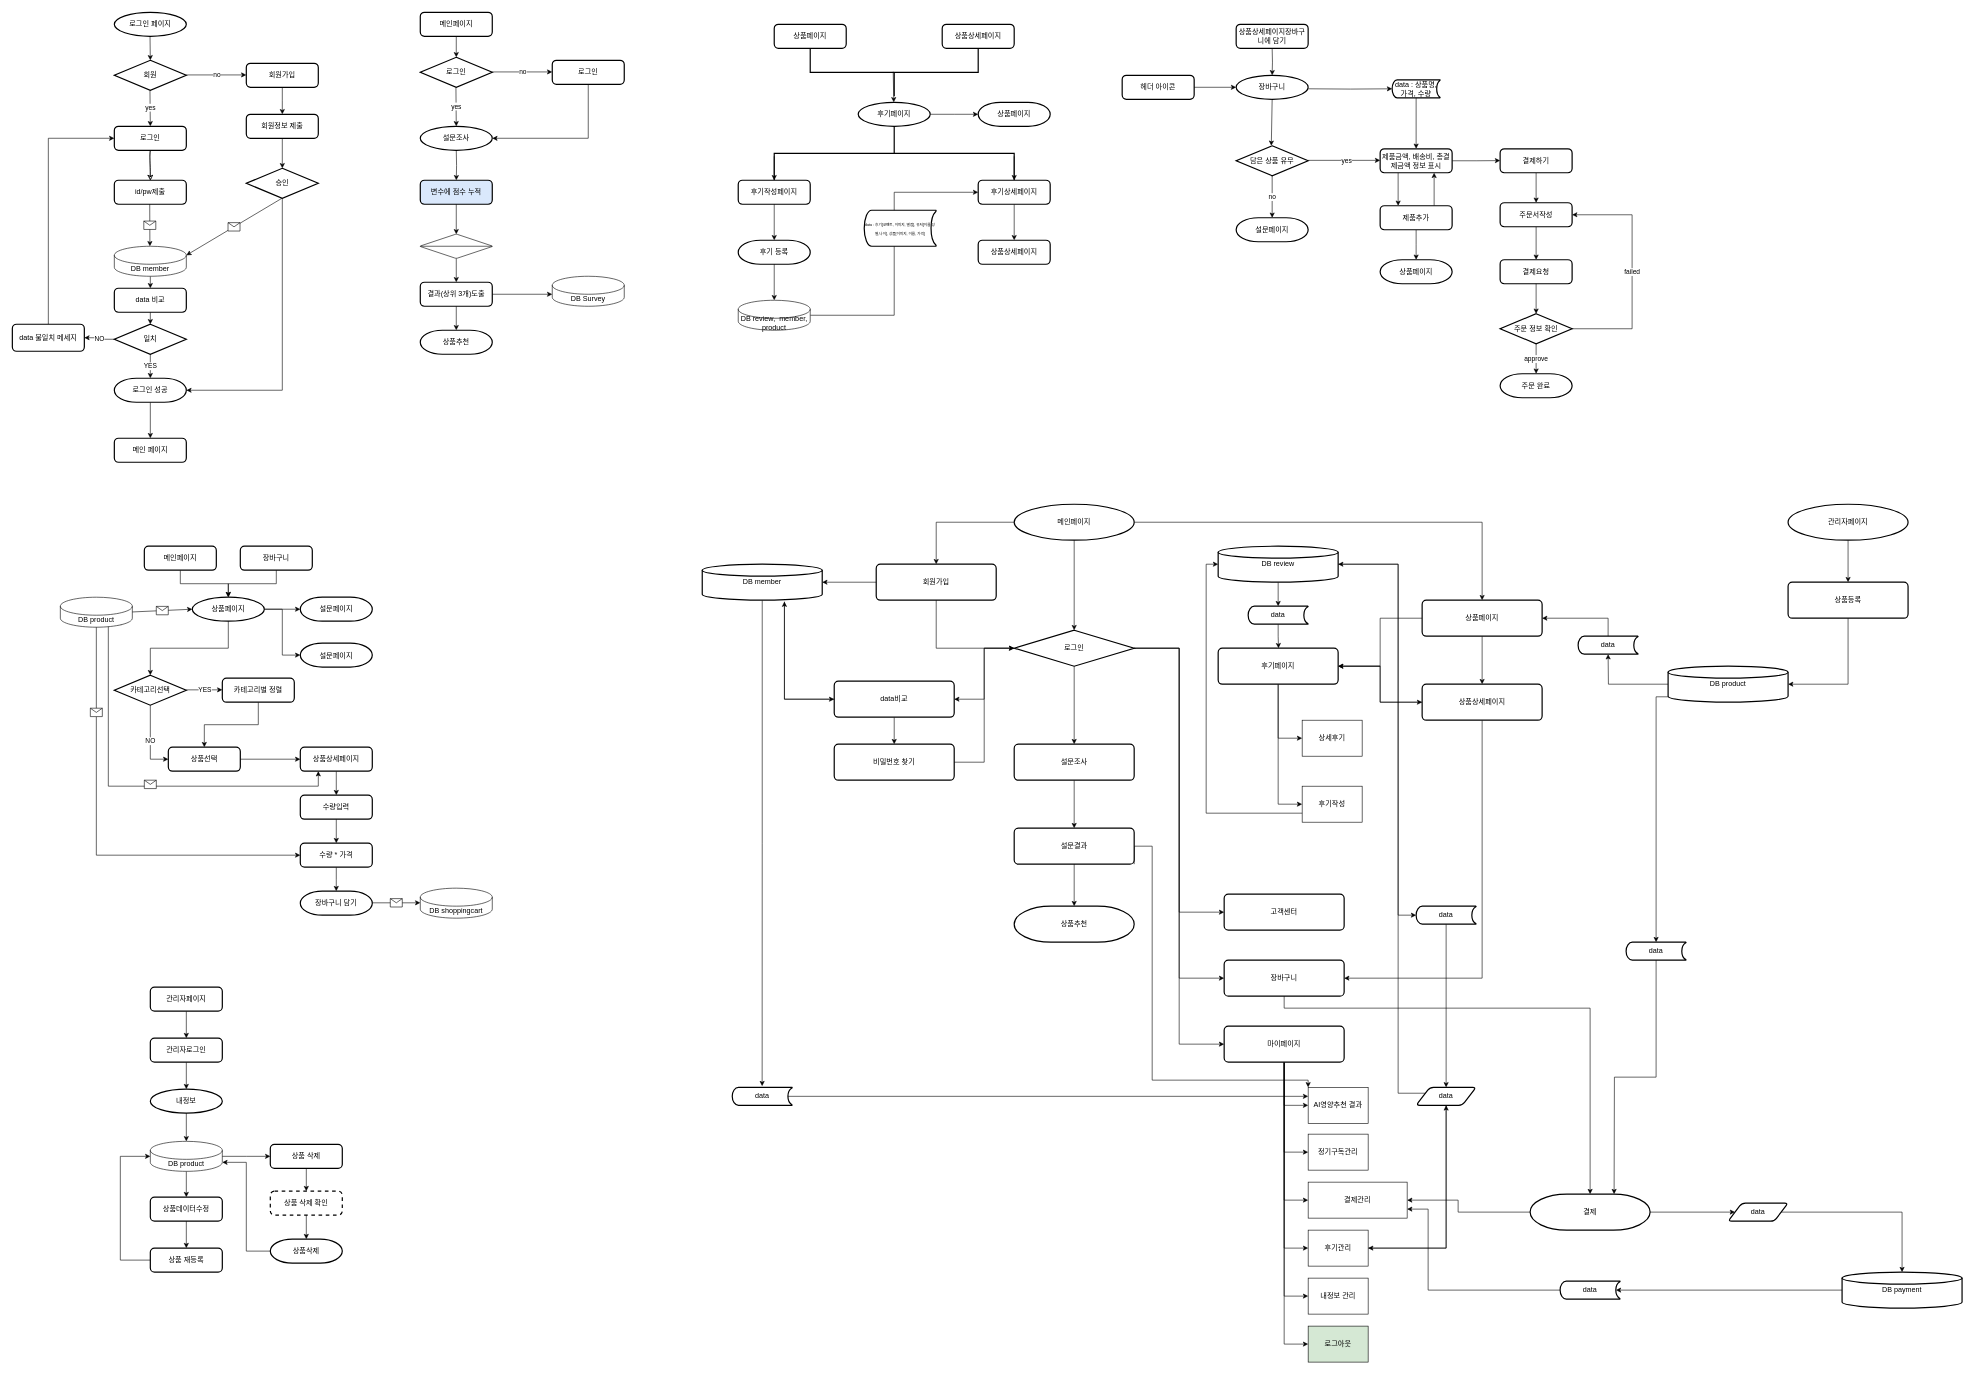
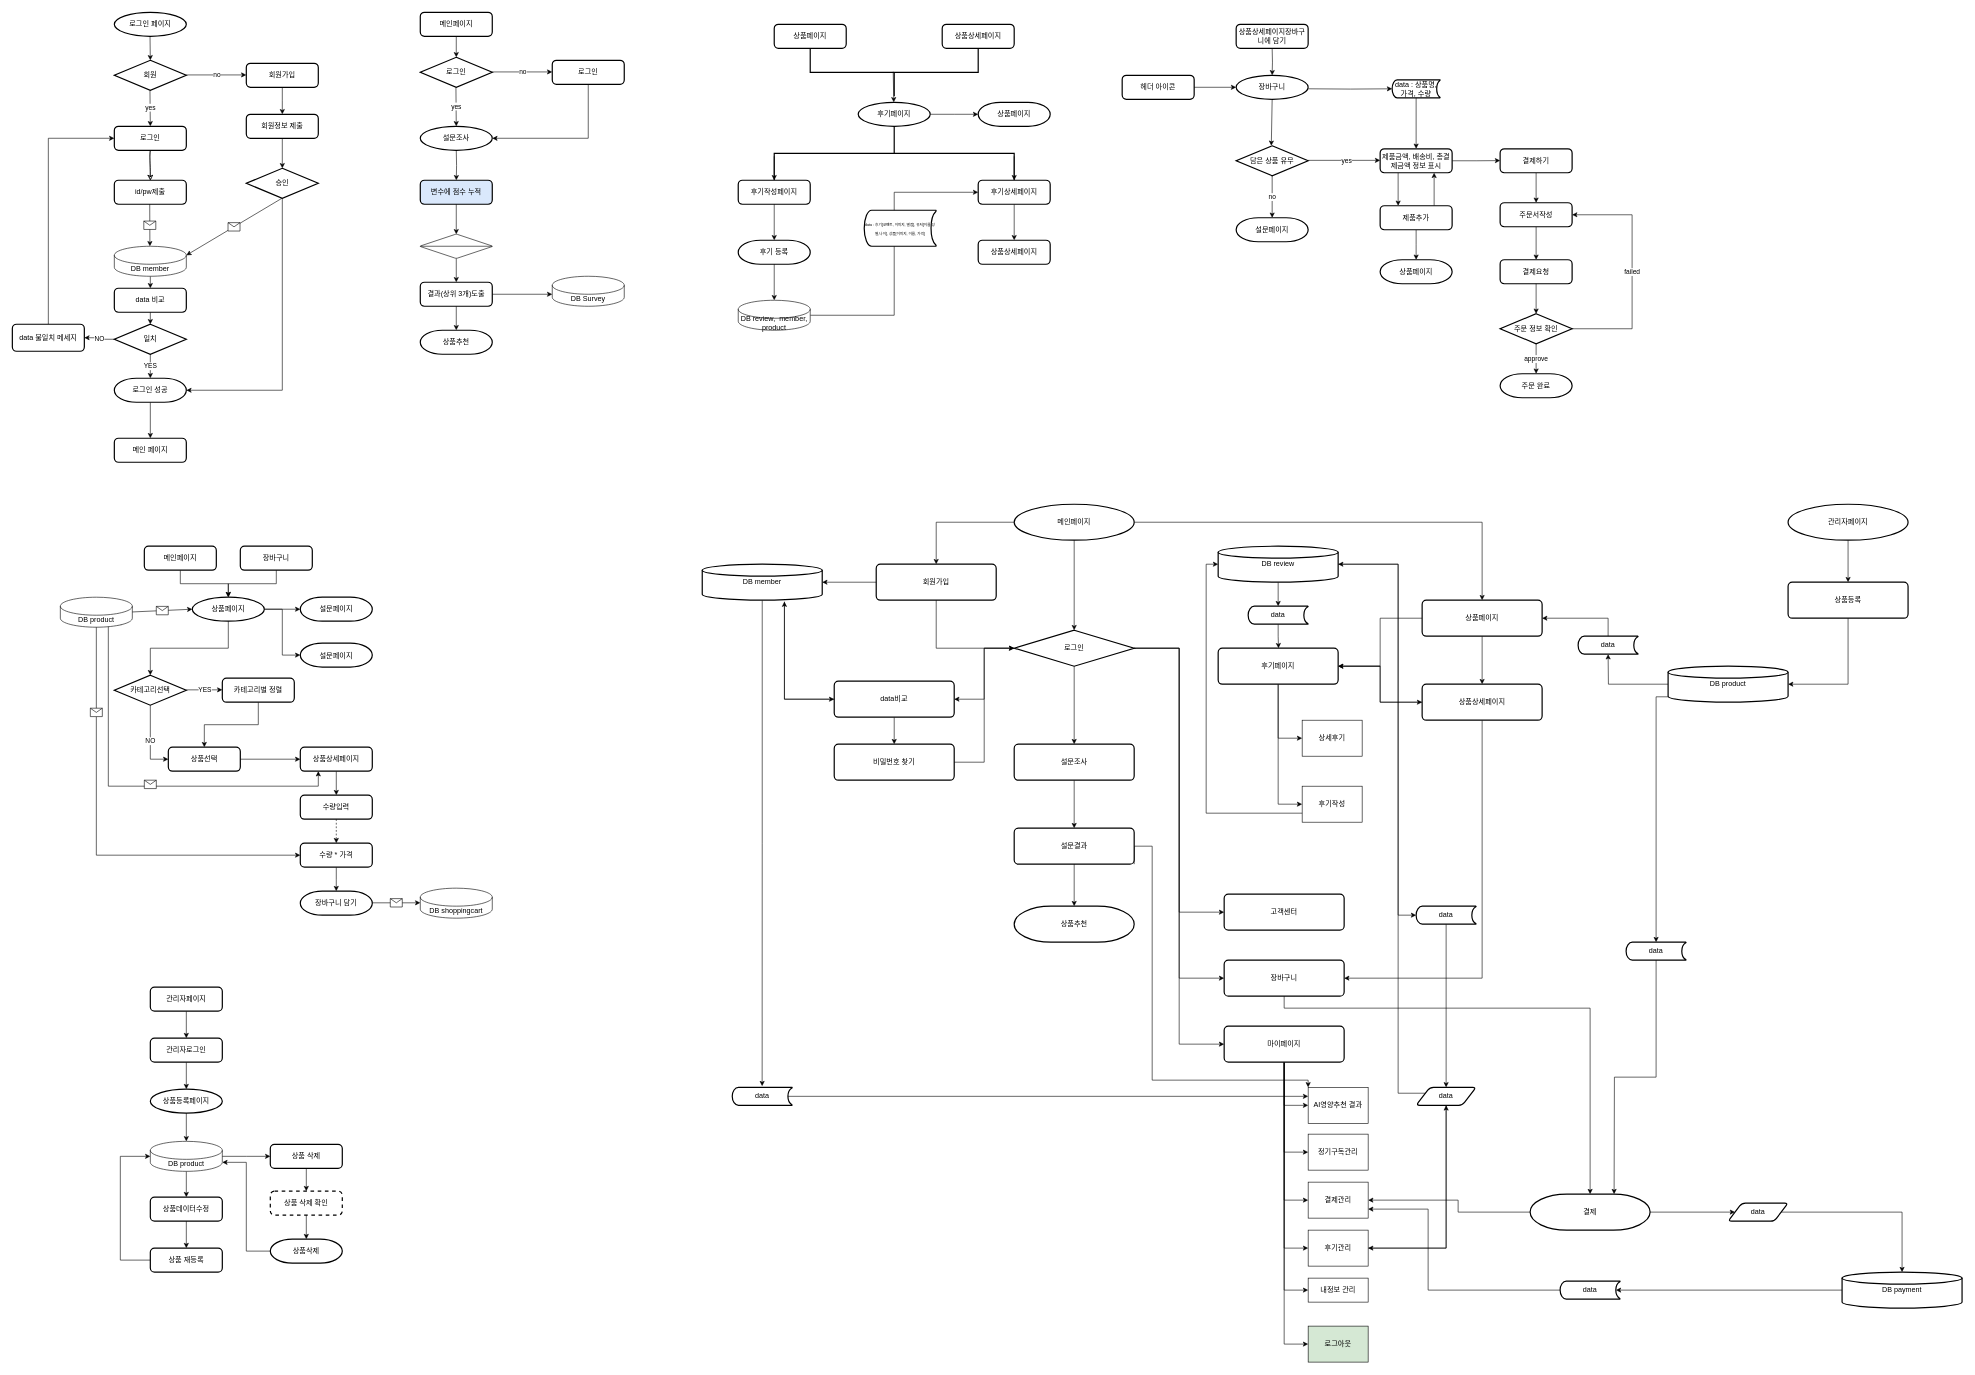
(336, 828) -> (336, 828)
(186, 1101) -> (186, 1101)
(1358, 1200) -> (1338, 1200)
(1338, 1296) -> (1338, 1290)
